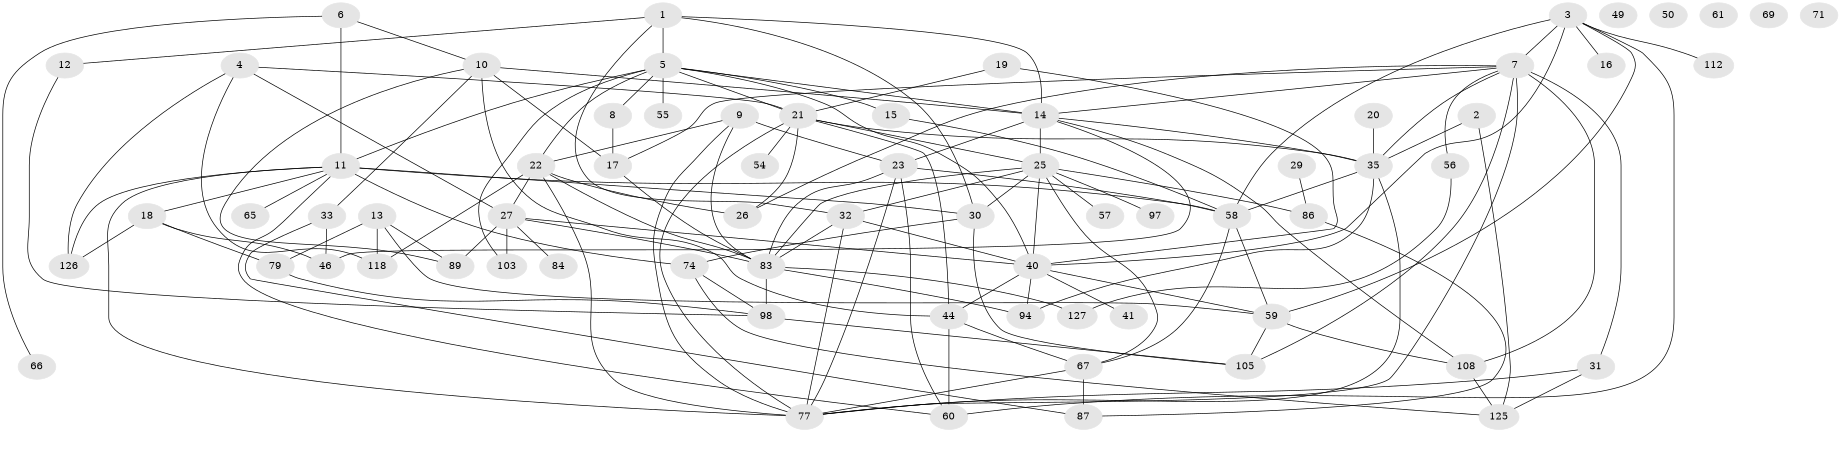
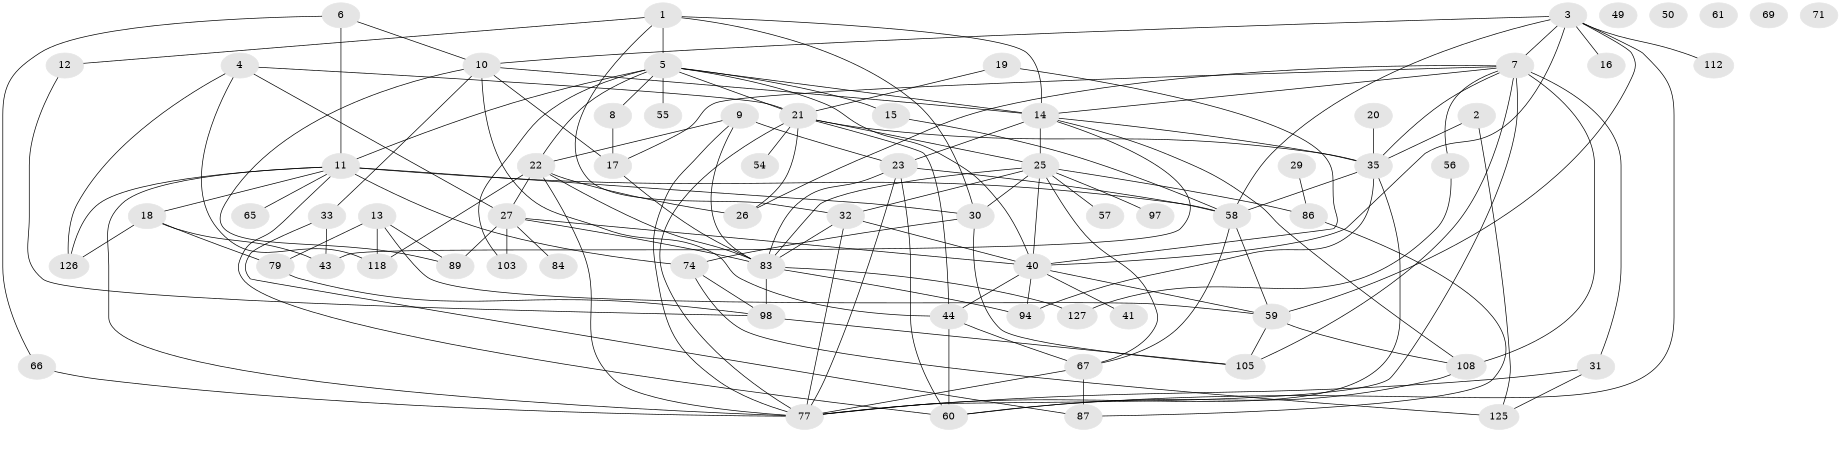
none -> (1025, 34)
(326, 266) -> (326, 266)
(1483, 392) -> (1210, 400)
none -> (419, 406)
